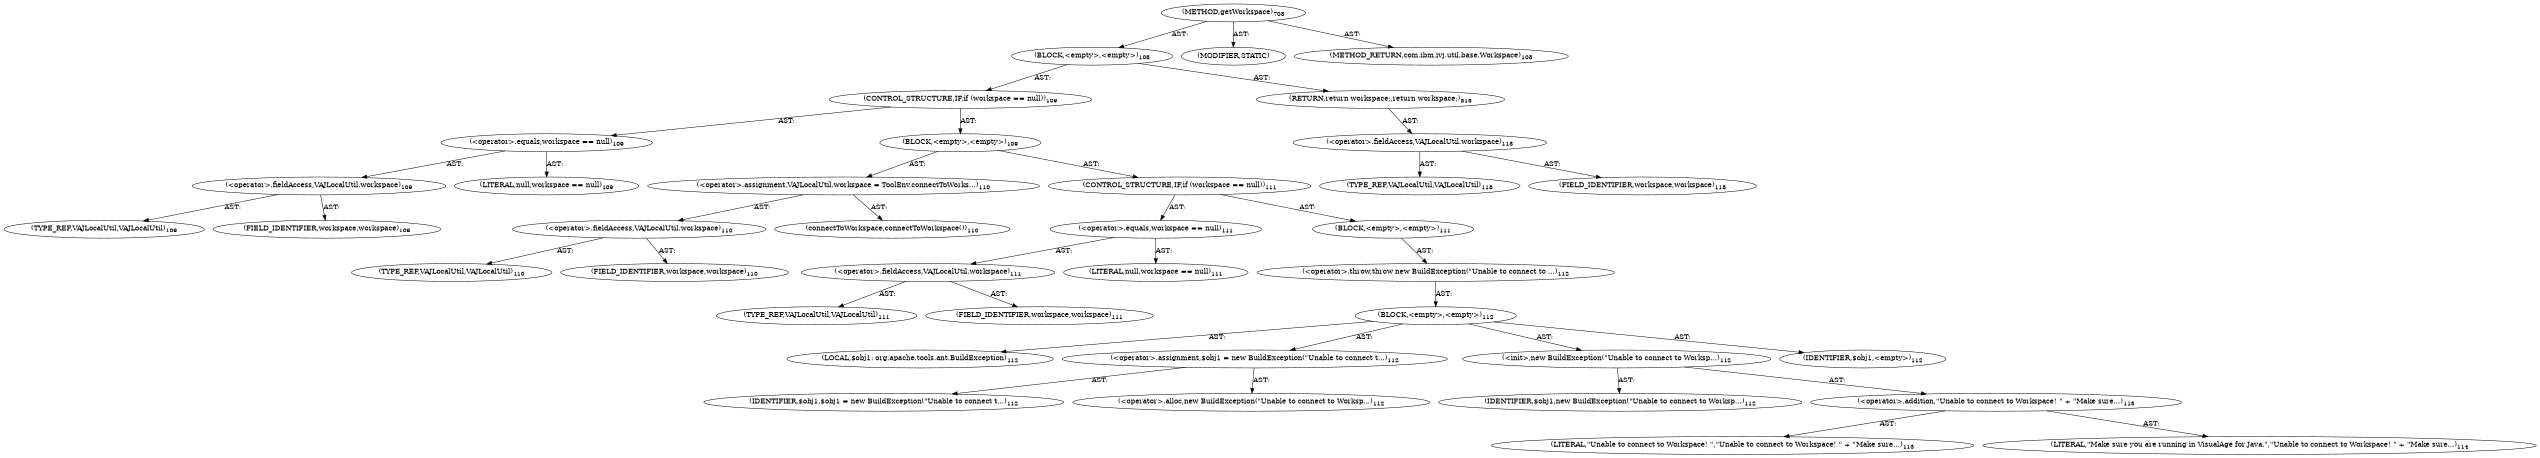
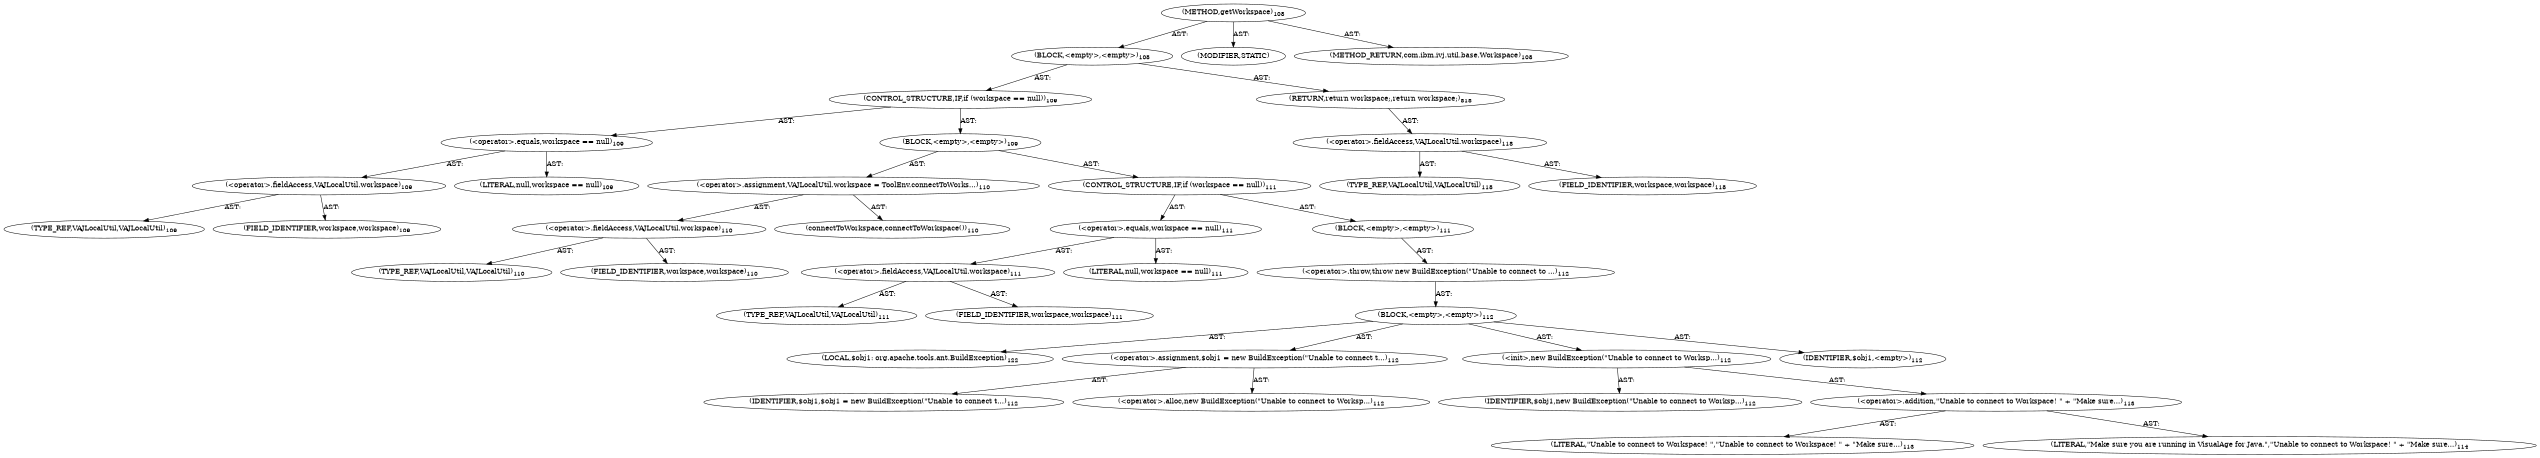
(1279, 12) -> (1279, 12)
(1013, 358) -> (1013, 358)
